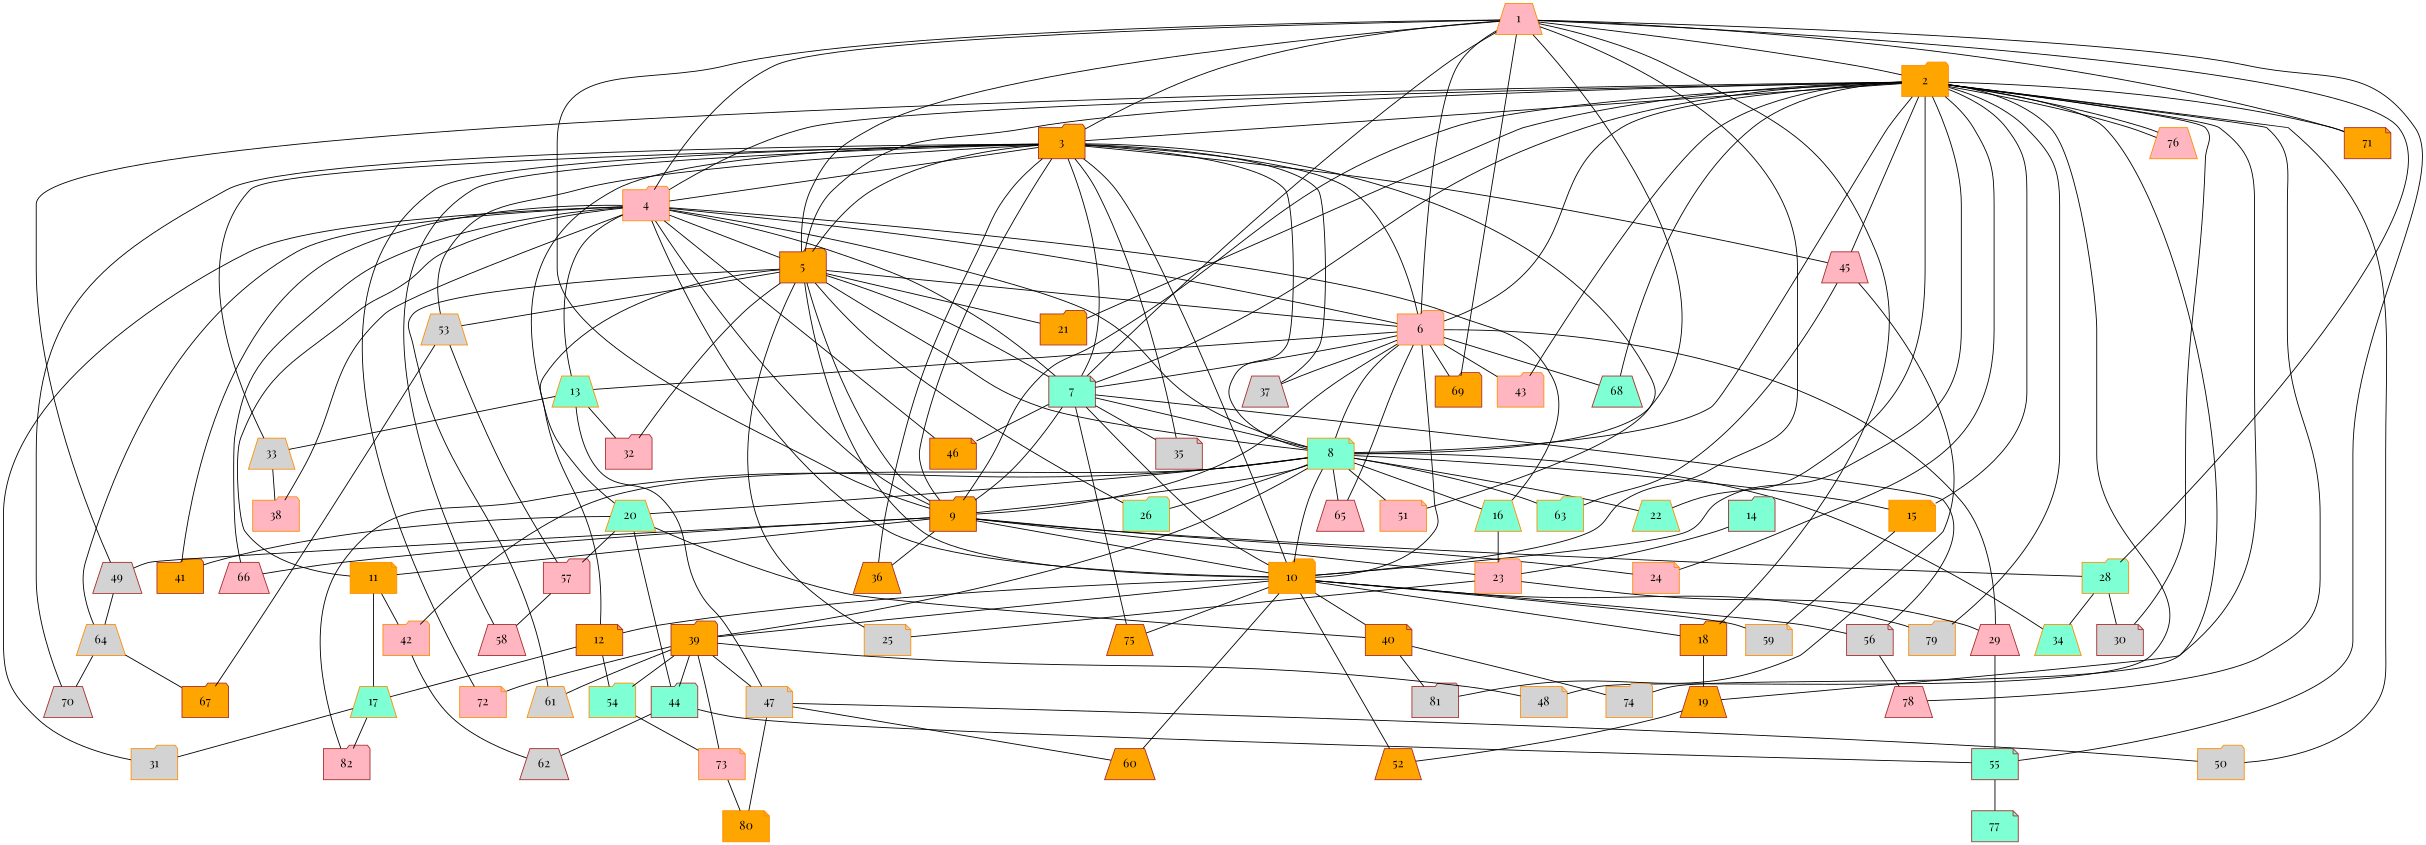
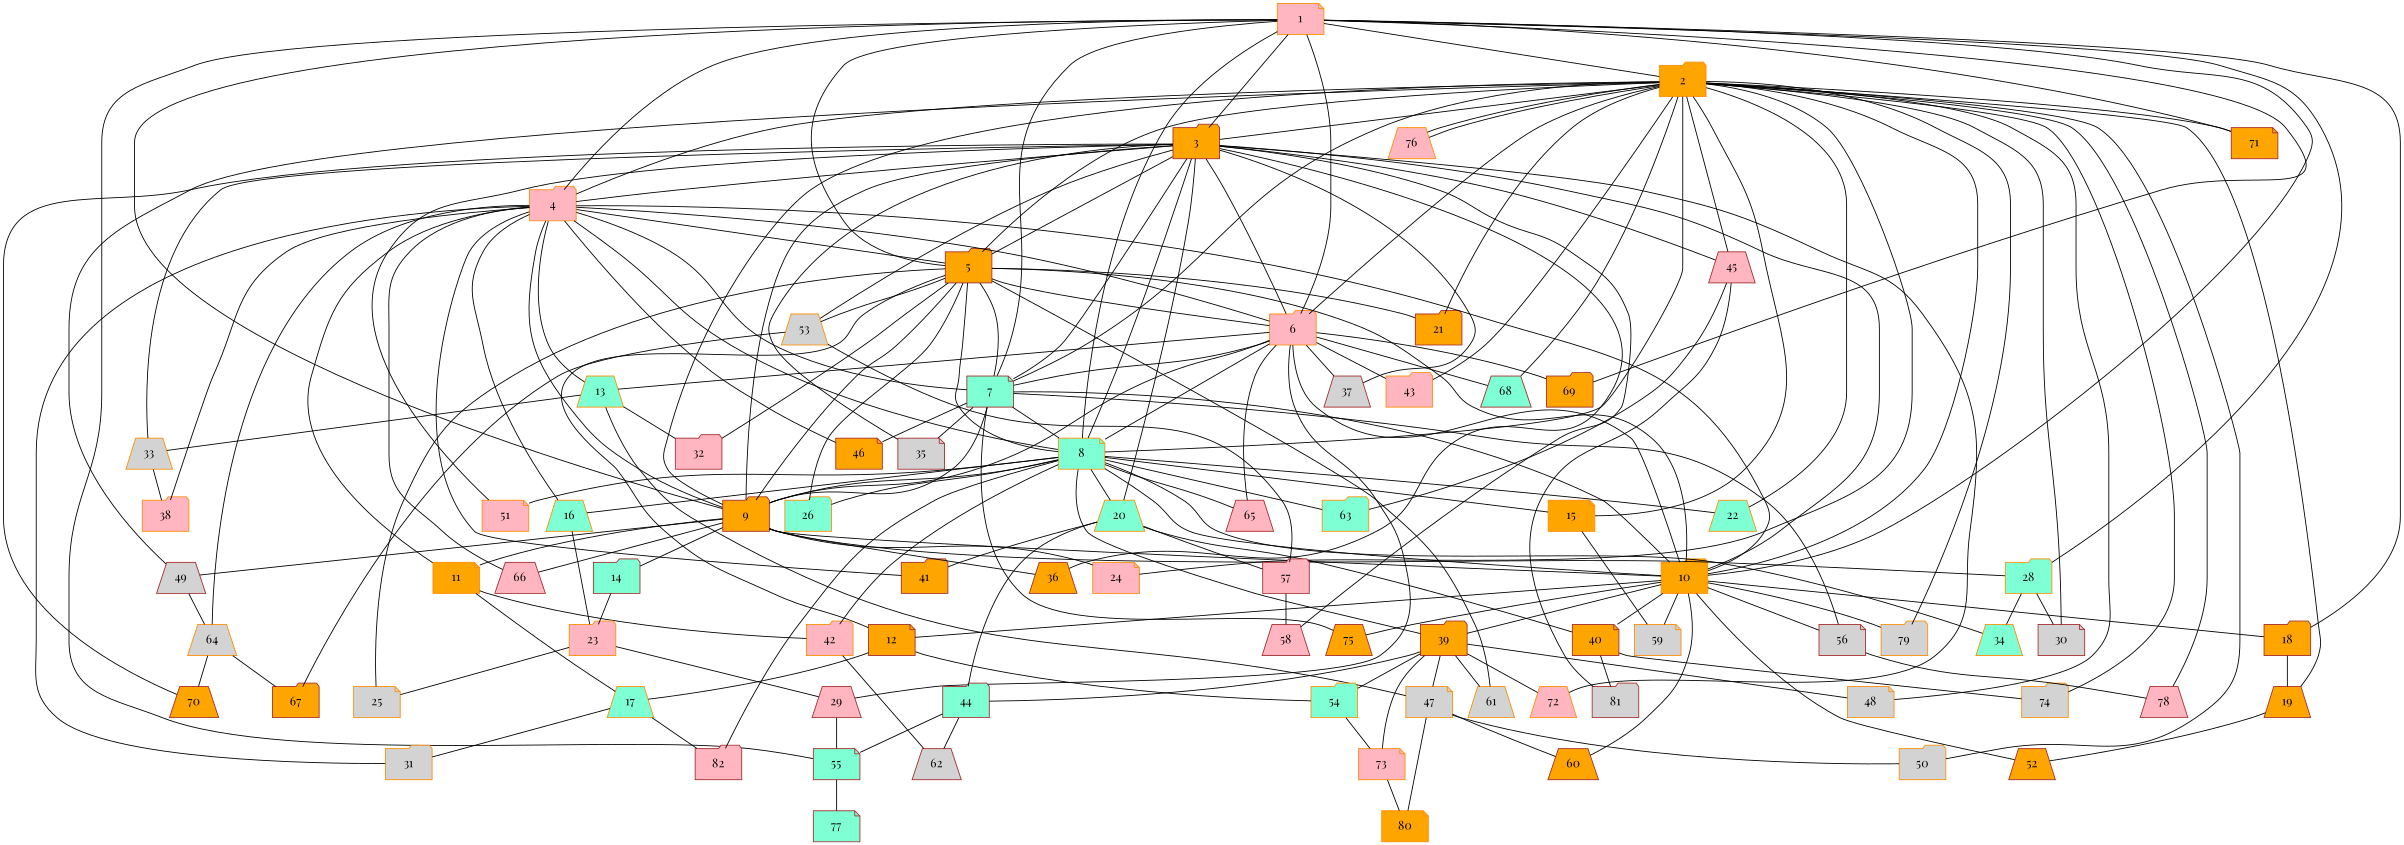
(1519, 19) -> (1301, 19)
(1226, 547) -> (677, 549)
(68, 702) -> (194, 702)
(483, 702) -> (1553, 702)
